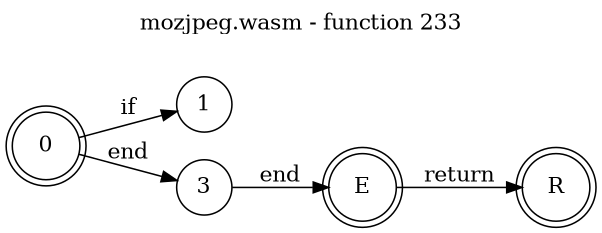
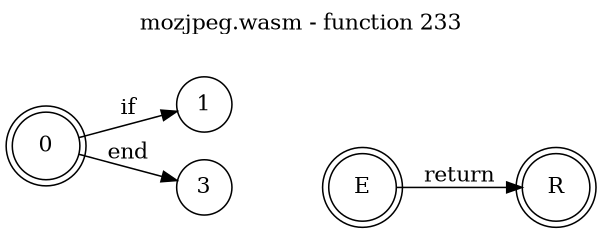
(273, 187) -> none
